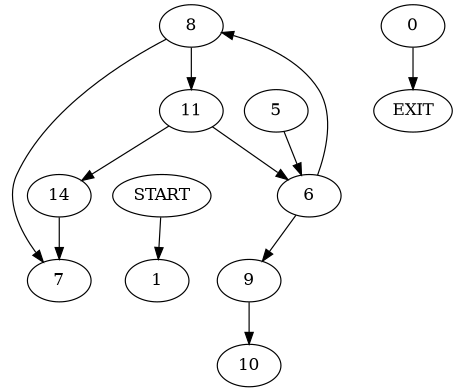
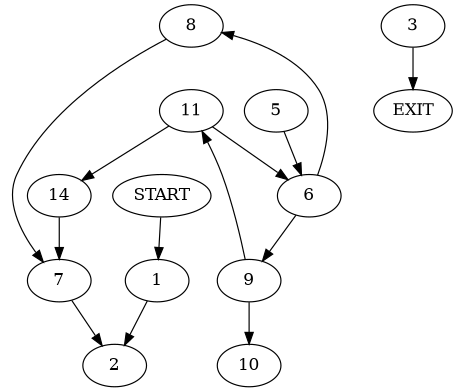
(413, 26) -> (413, 26)
(191, 63) -> (230, 199)
none -> (115, 366)
